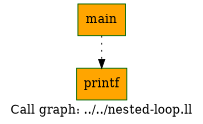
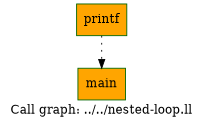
(102, 48) -> (102, 48)
